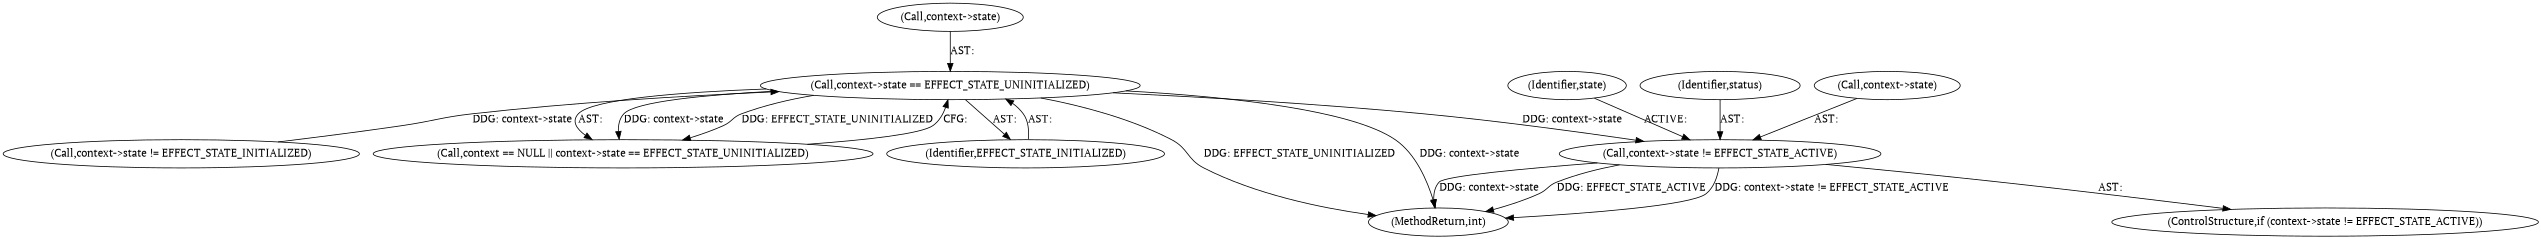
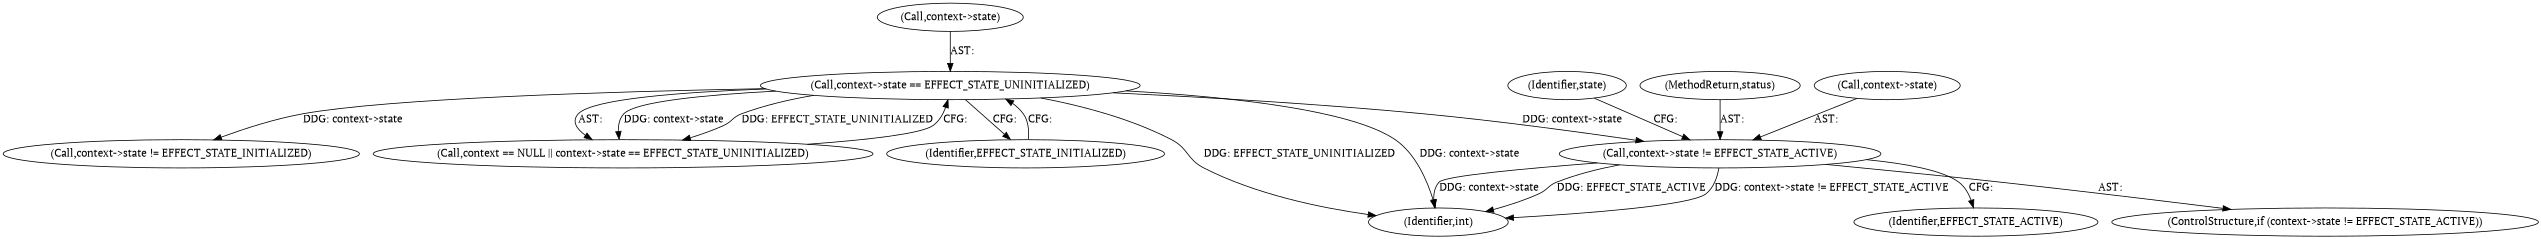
(1720, 86) -> (1720, 86)
(523, 109) -> (491, 97)
(1006, 120) -> (1006, 120)
(1042, 120) -> (1042, 120)
(1667, 120) -> (1667, 120)
(1438, 222) -> (1438, 222)
none -> (1976, 222)
